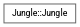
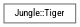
(40, 13) -> (40, 13)
